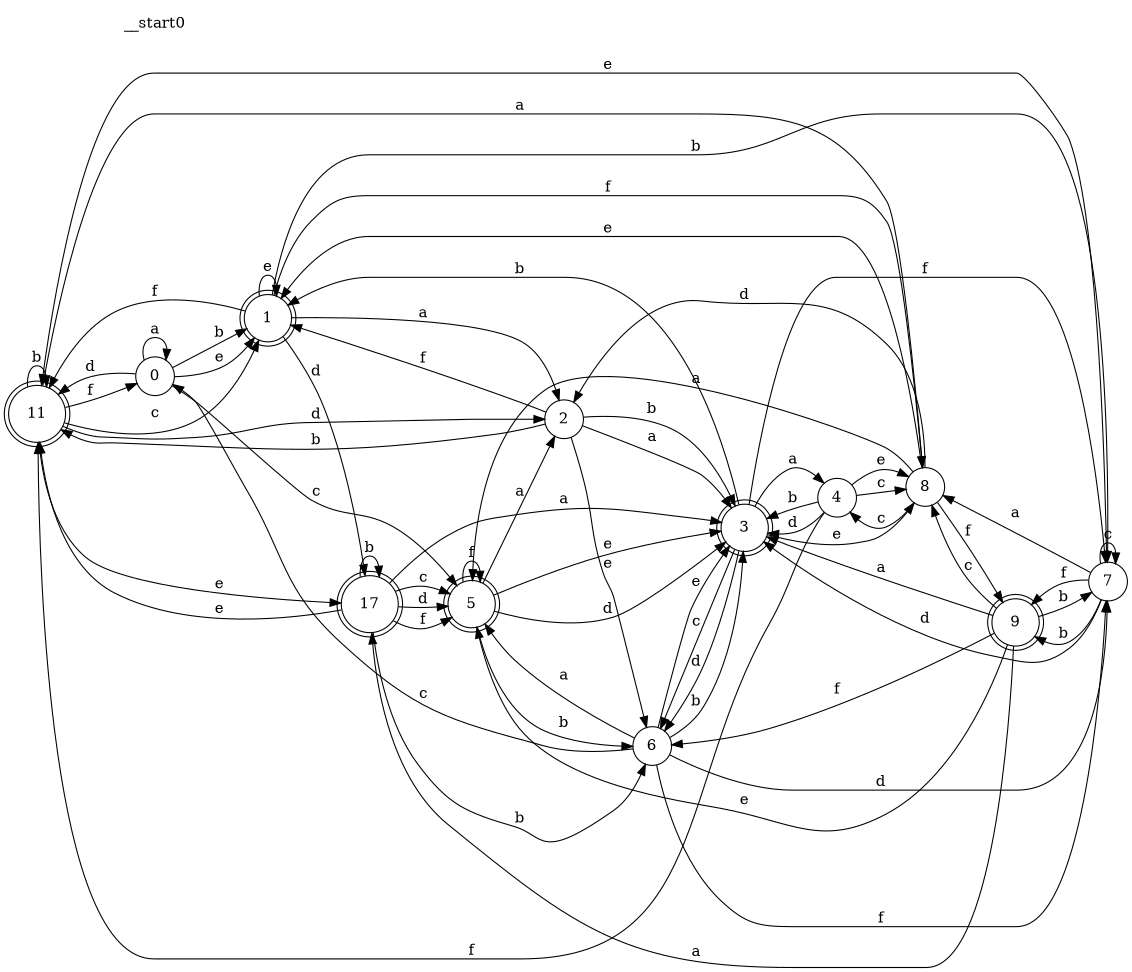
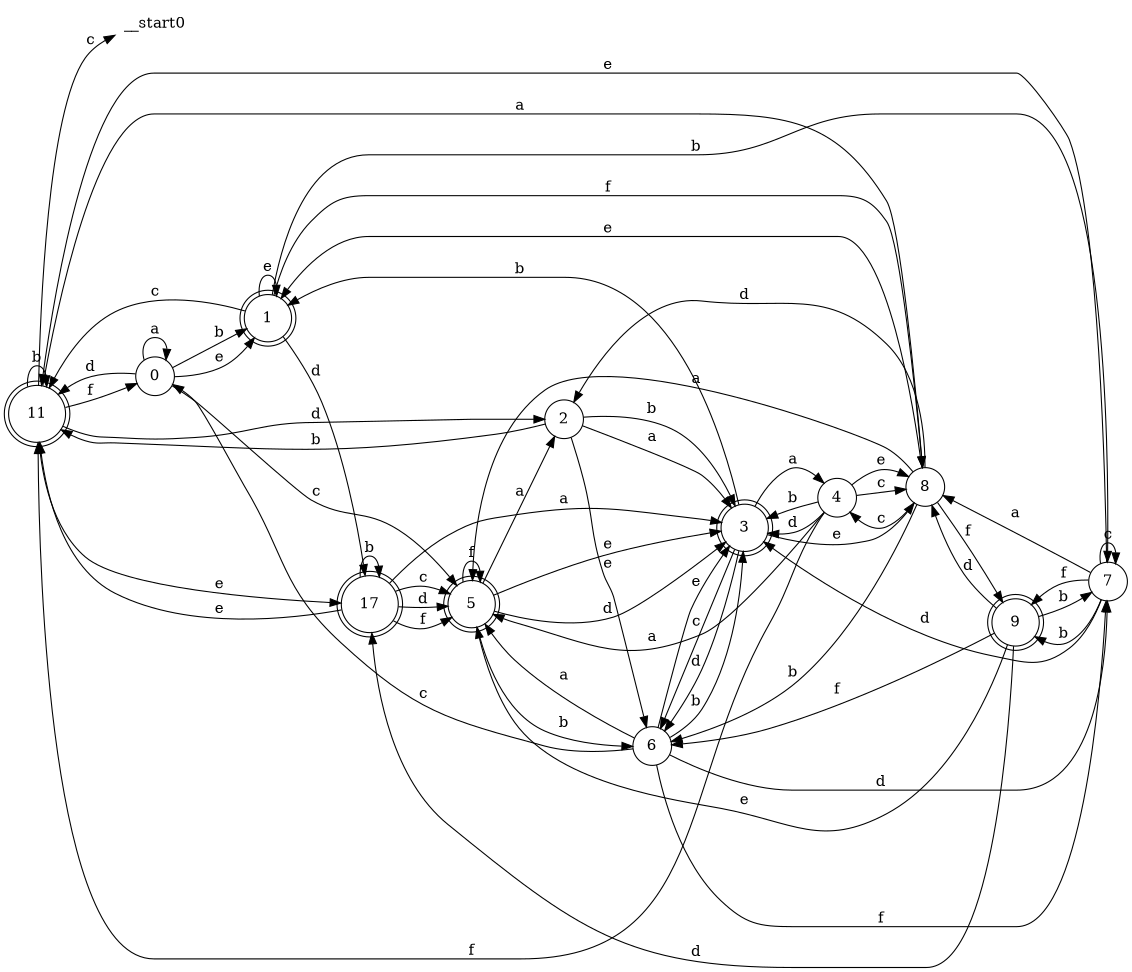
(950, 277) -> none
(155, 292) -> (155, 292)
(438, 323) -> none
(424, 369) -> none
(177, 429) -> (49, 206)
(968, 566) -> (968, 566)
(885, 580) -> none
none -> (669, 645)
(467, 809) -> (827, 651)
(696, 952) -> (696, 952)
